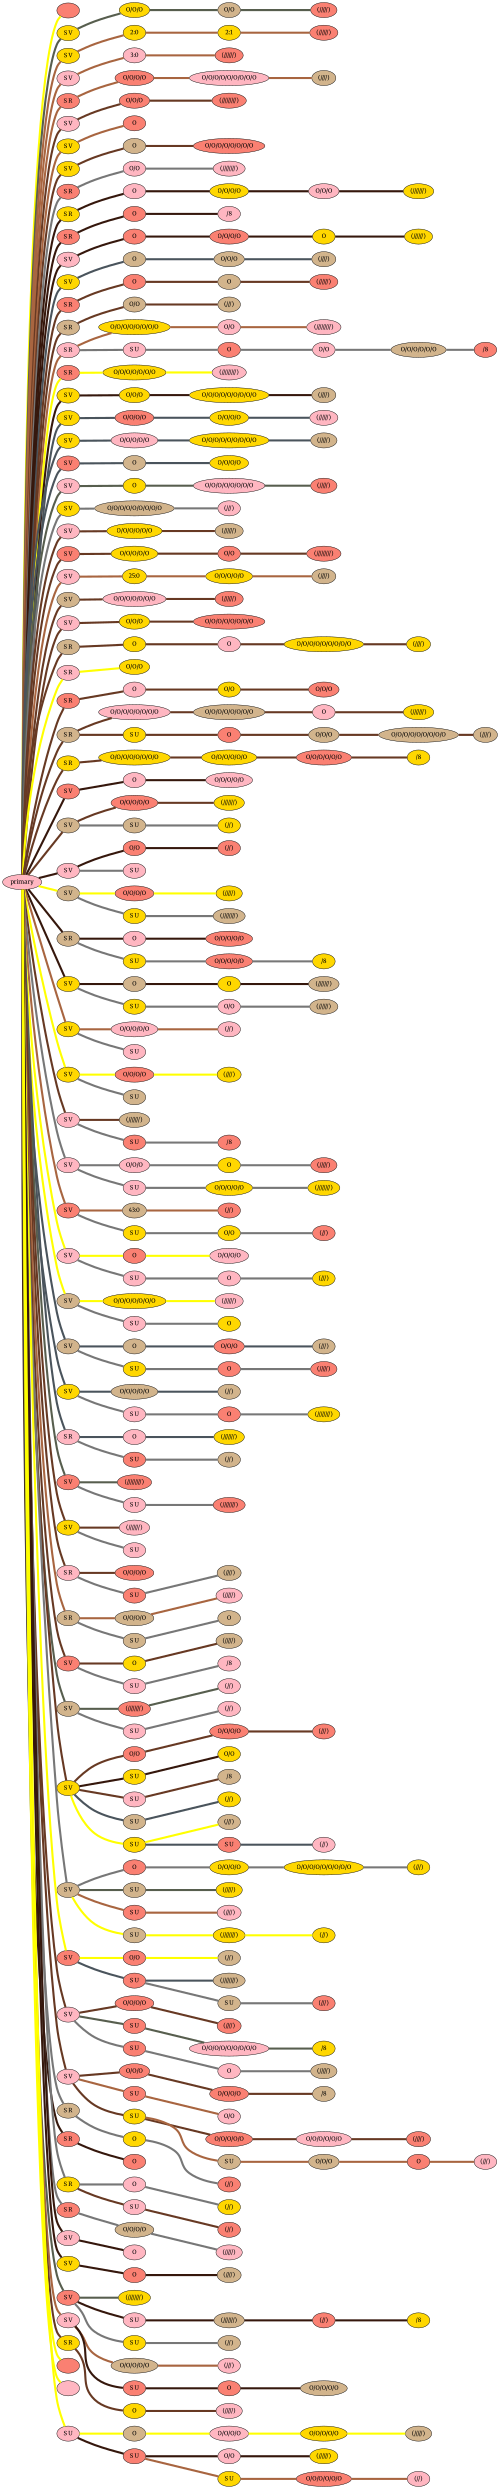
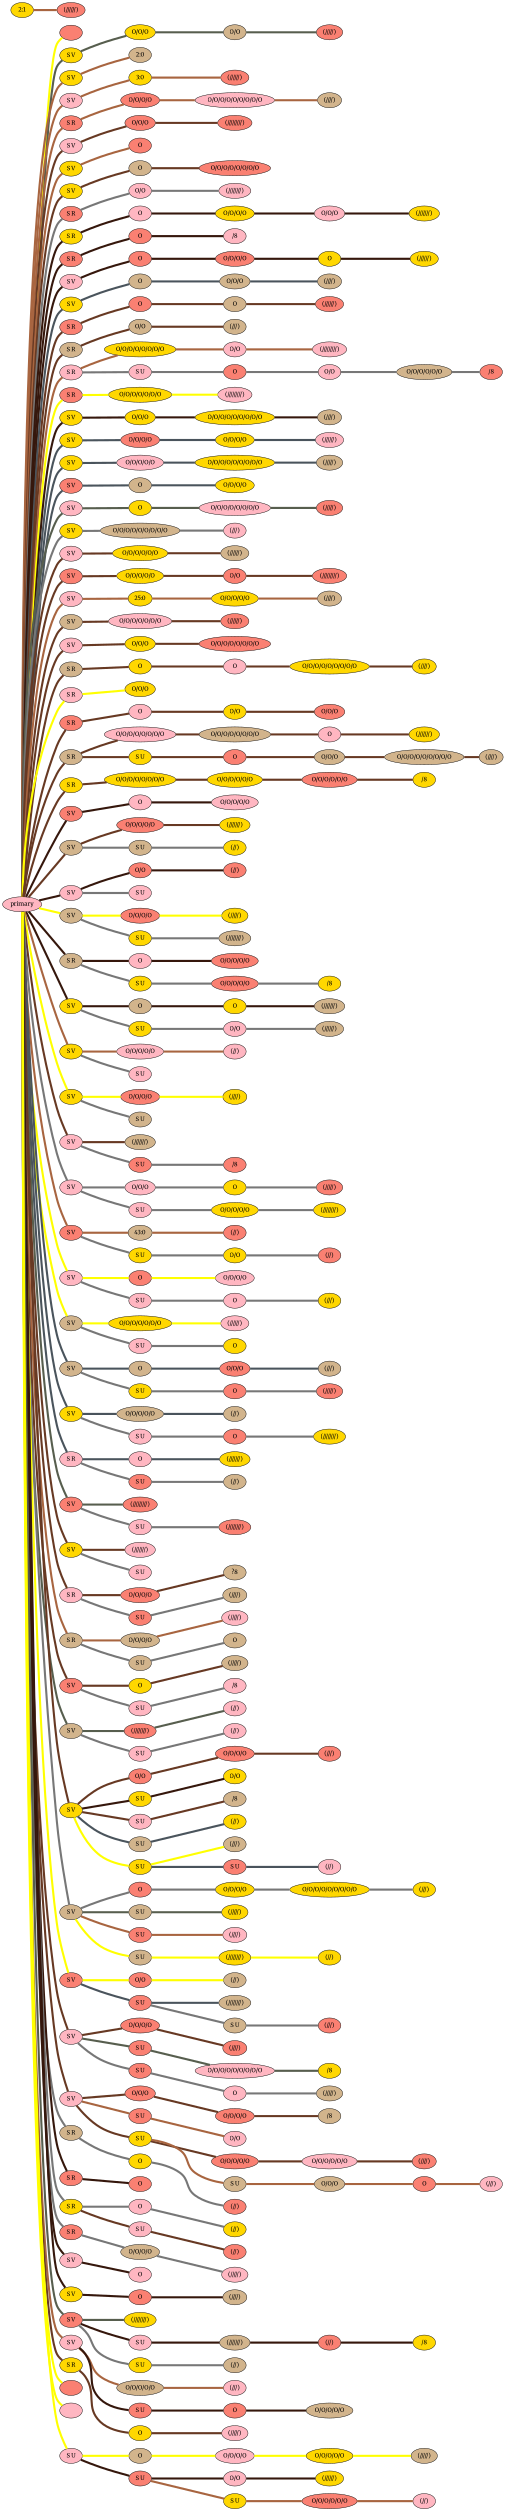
(134, 33) -> (140, 55)
(182, 33) -> none
(134, 55) -> (140, 78)
none -> (235, 1572)
